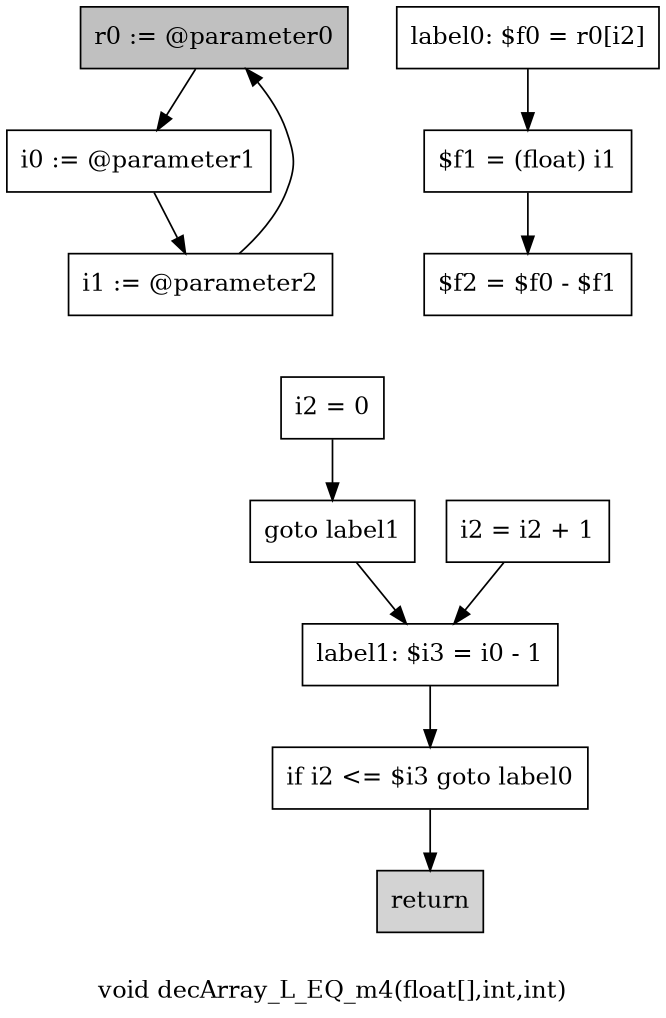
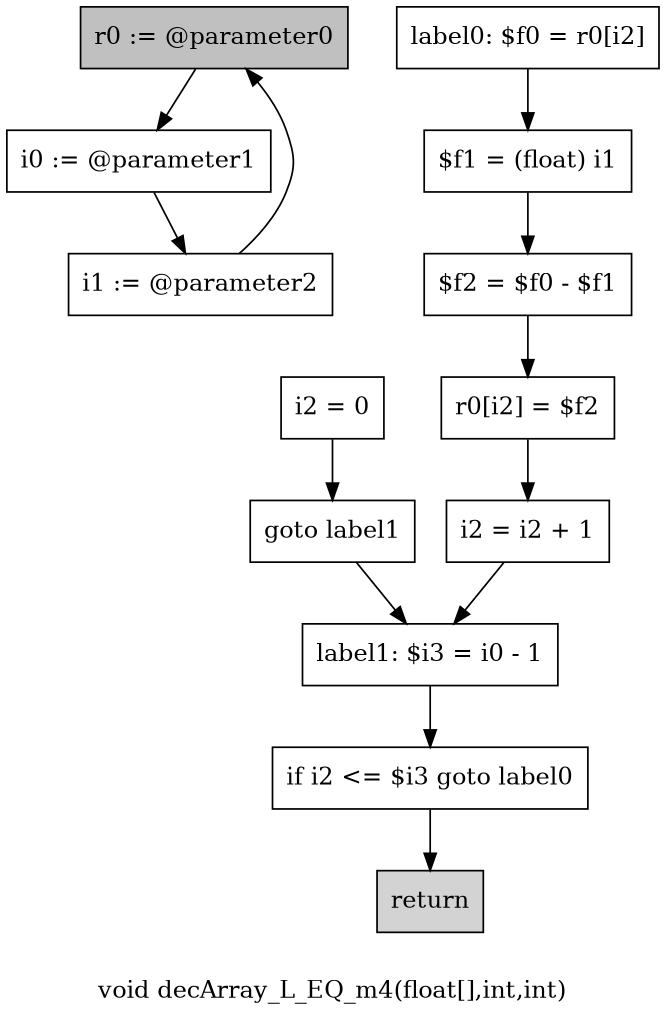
none -> (528, 408)
